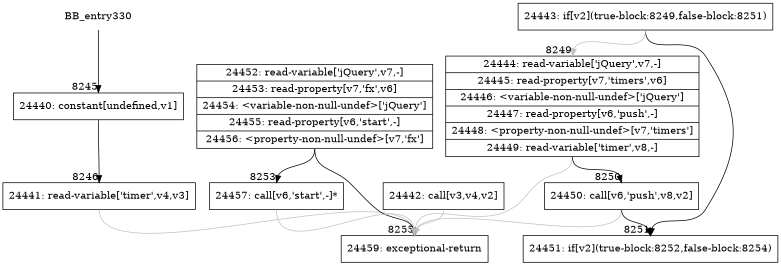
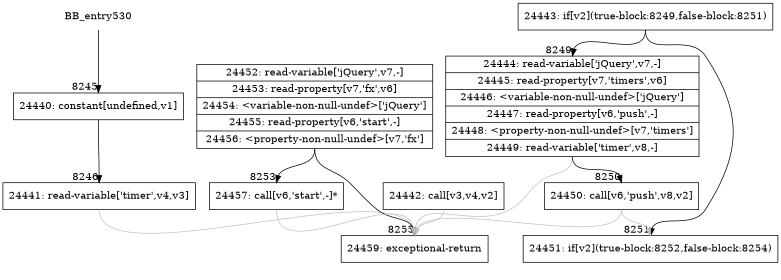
(98, 17) -> (98, 17)
(613, 43) -> (613, 43)
(633, 221) -> (633, 221)
